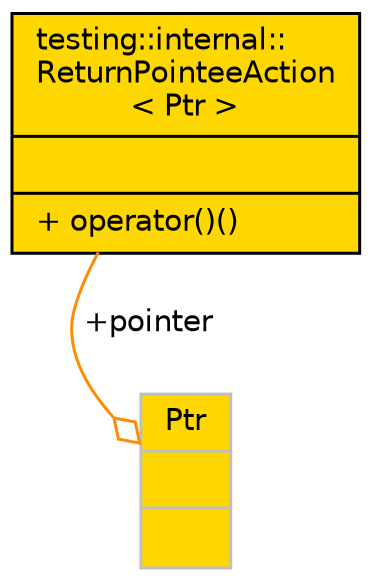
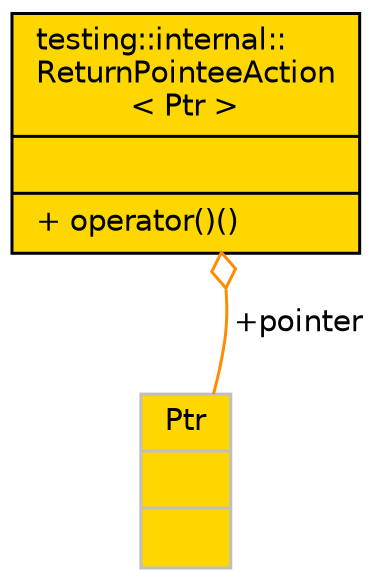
(72, 338) -> (224, 342)
